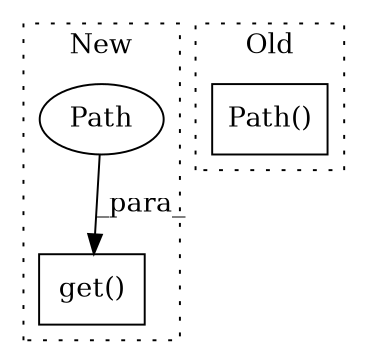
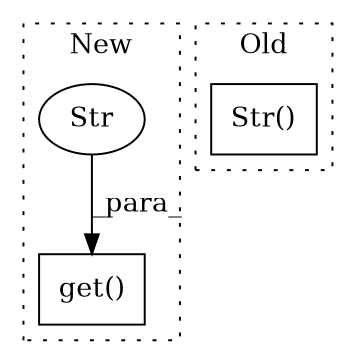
(102, 119) -> (92, 119)
(270, 119) -> (264, 119)
